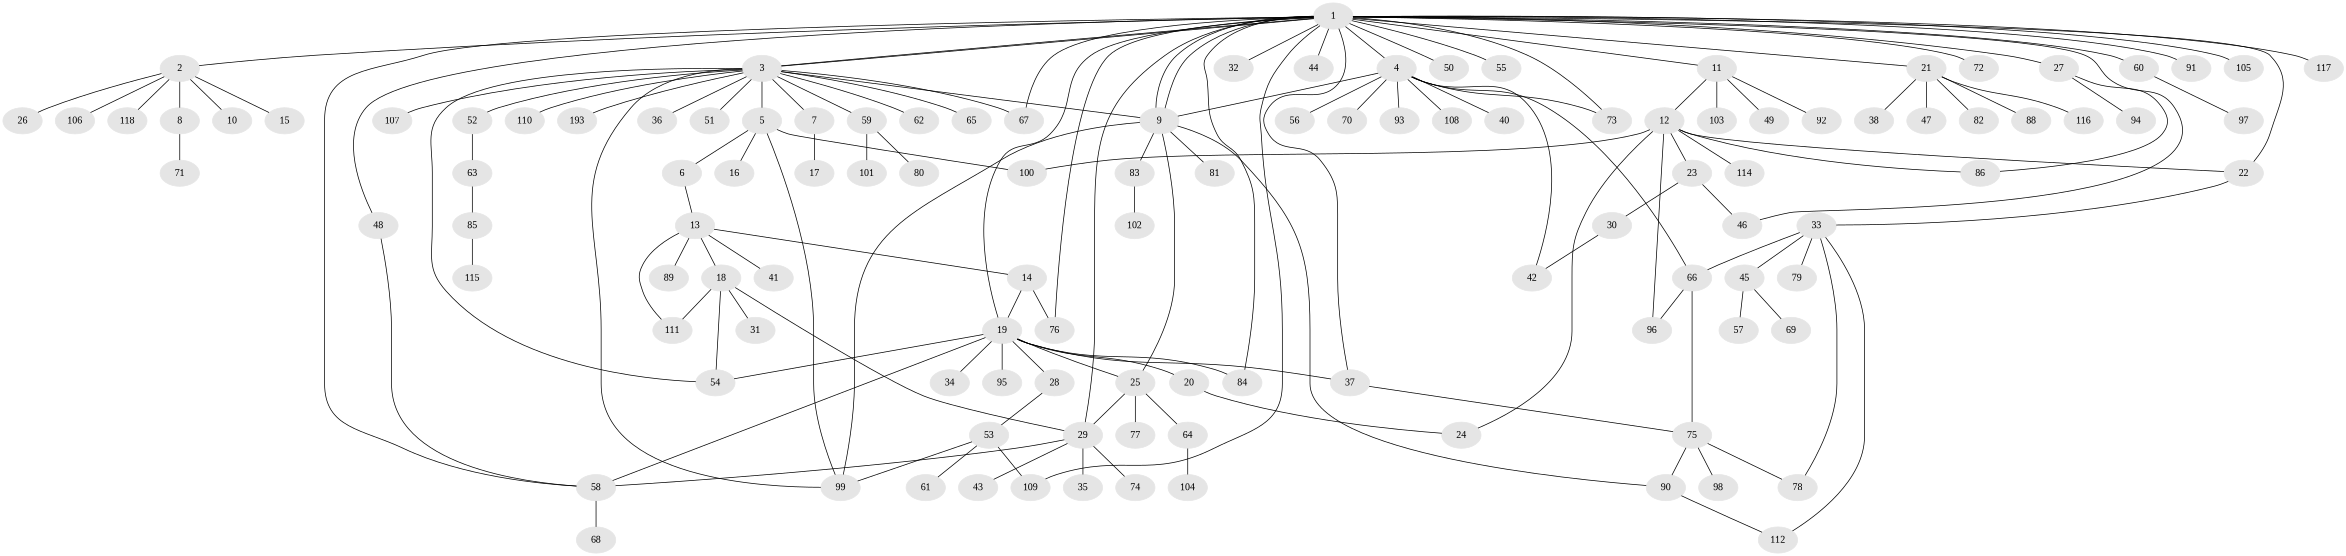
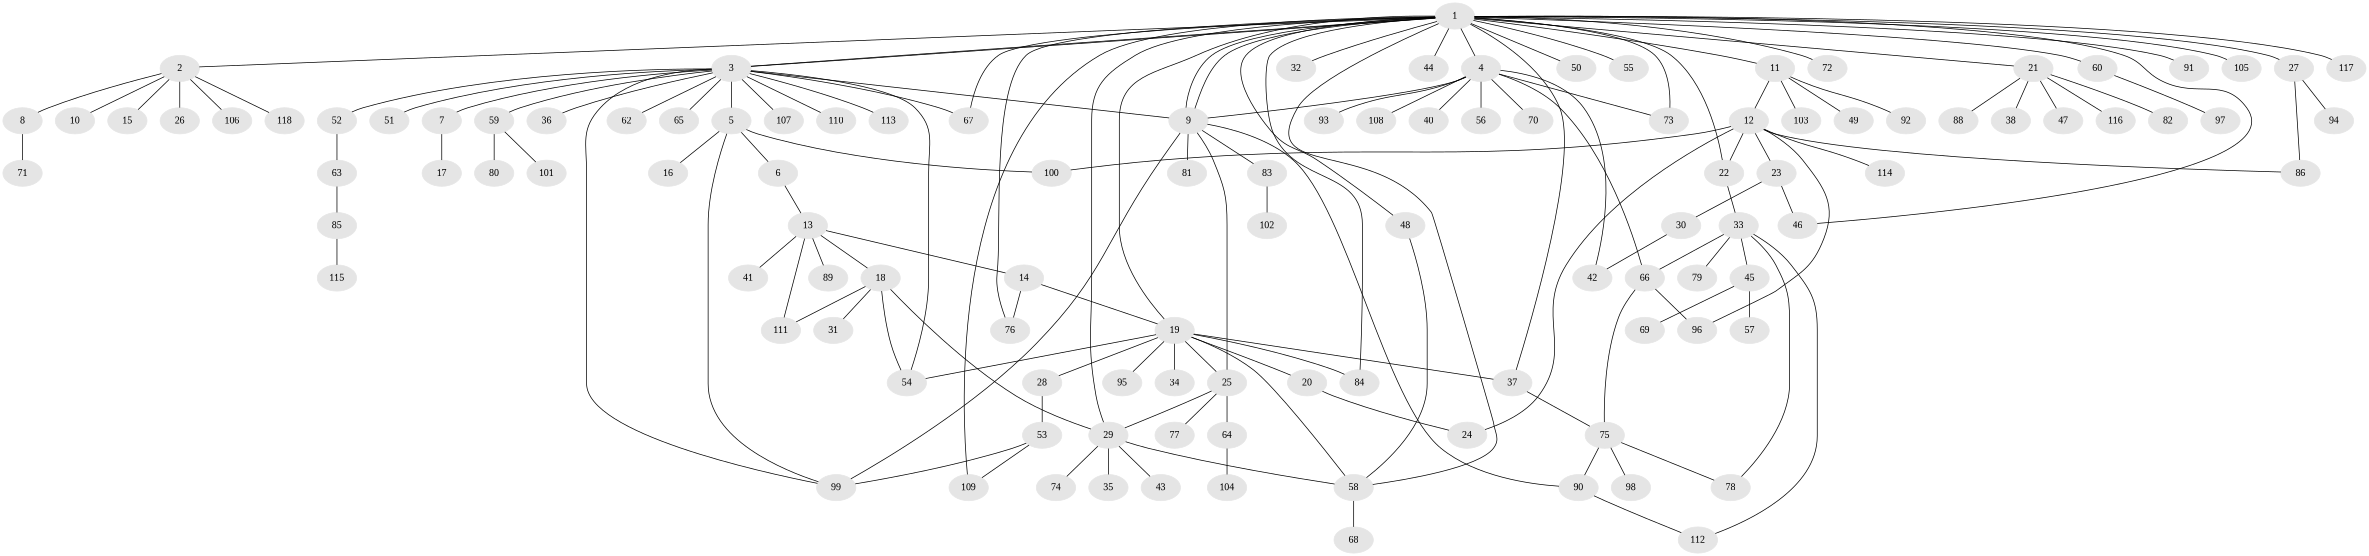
(577, 121) -> (889, 121)
(926, 488) -> none
